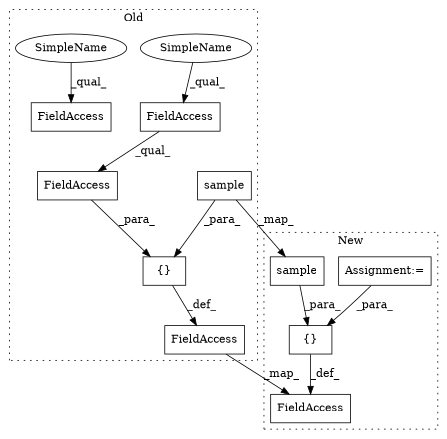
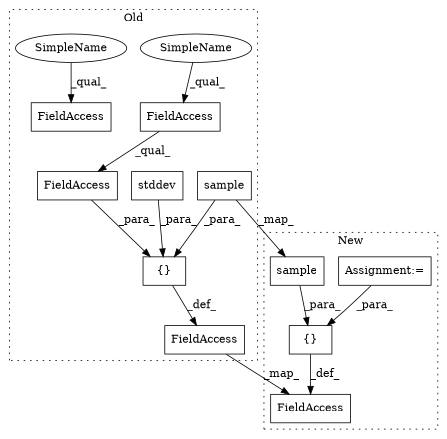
none -> (157, 186)
